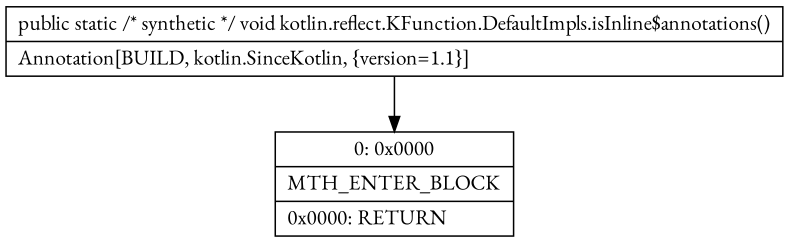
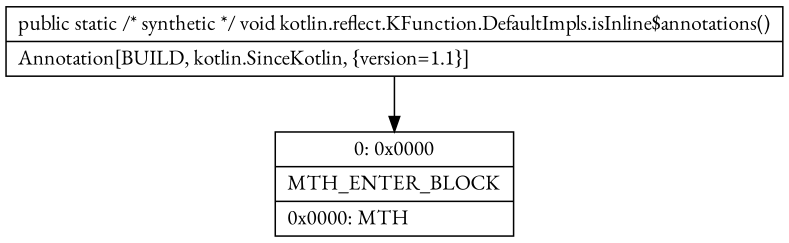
(374, 218) -> (355, 218)
